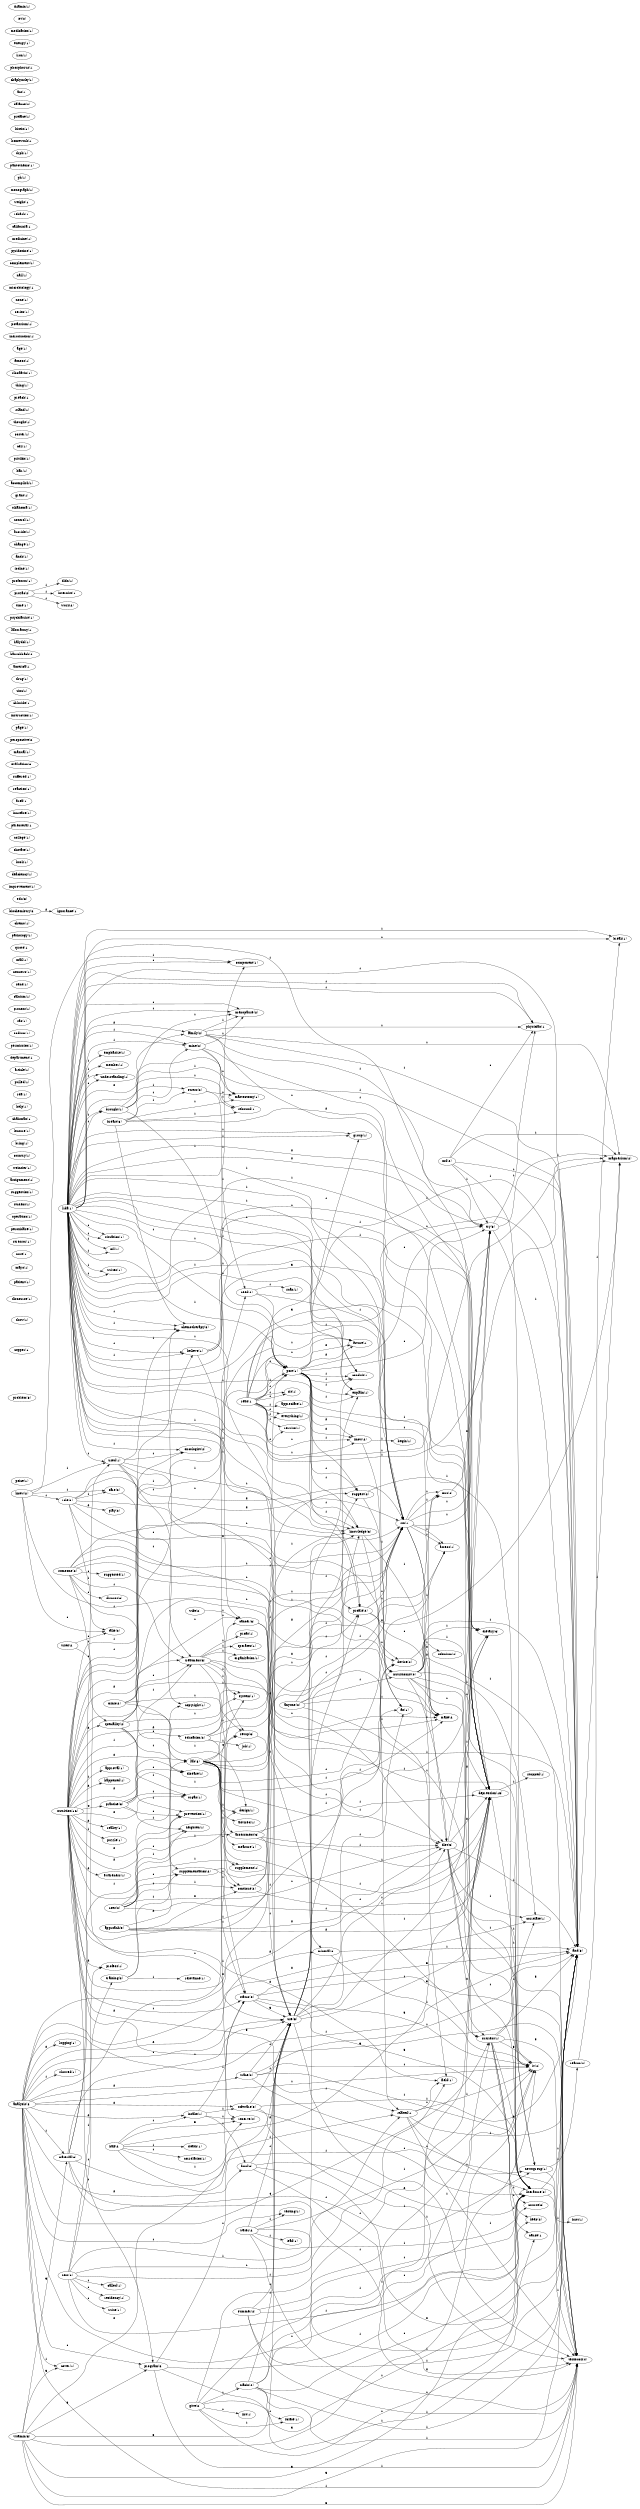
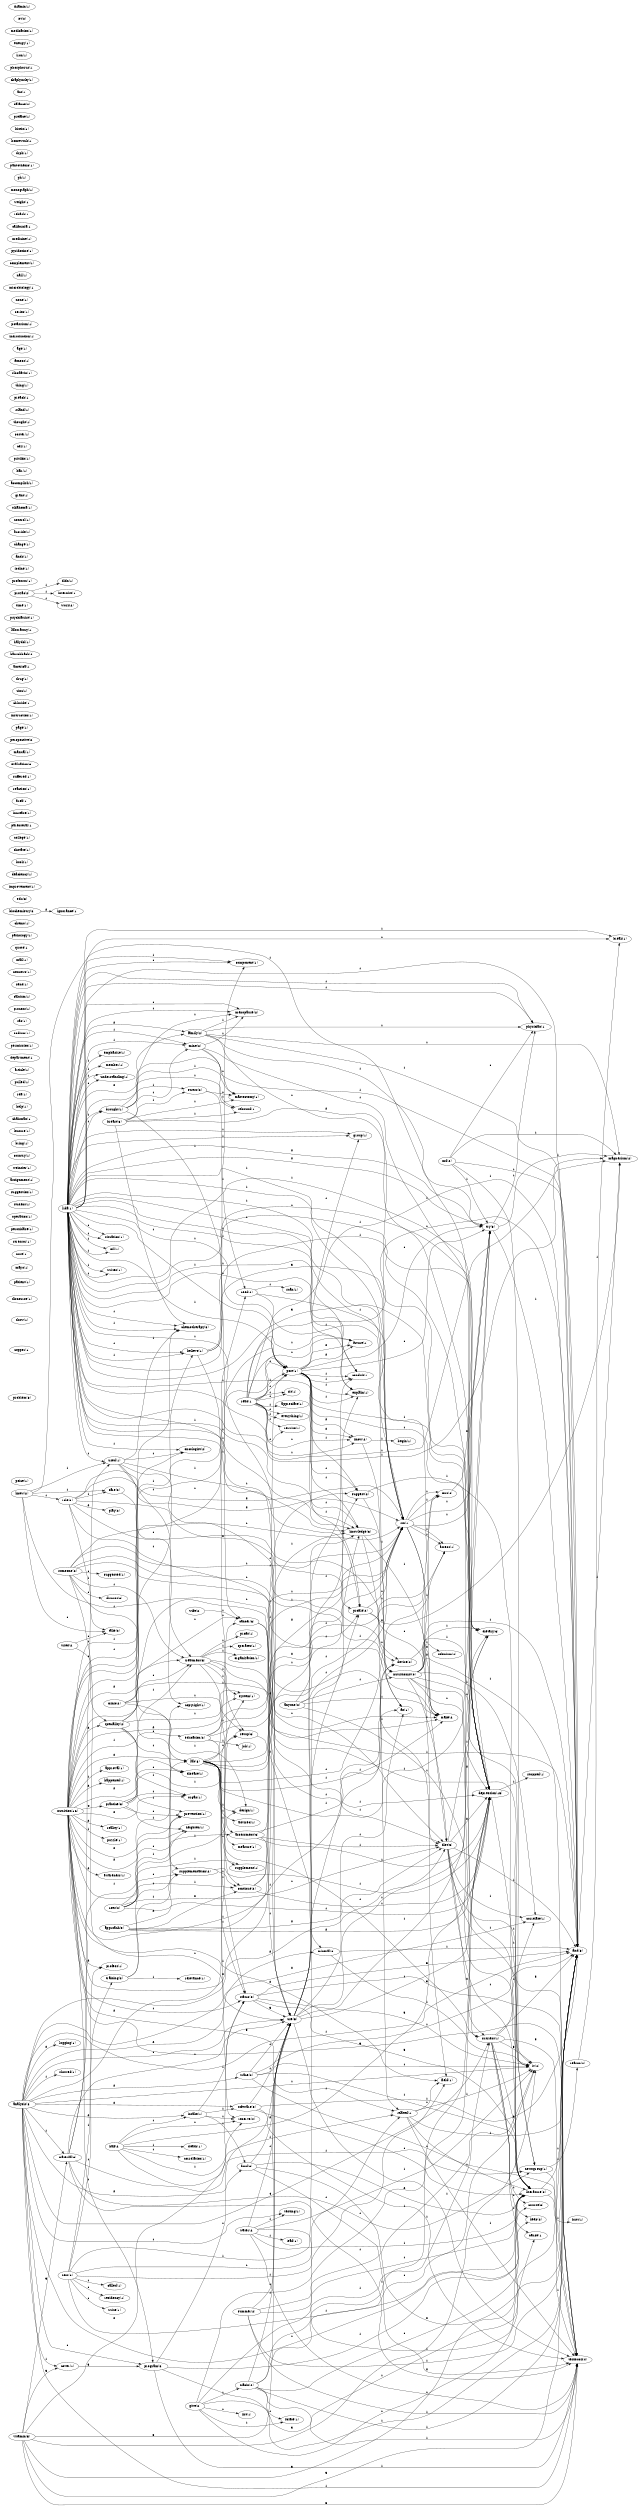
(223, 1745) -> (223, 1745)
(195, 2122) -> (195, 2122)
(87, 2402) -> (108, 2366)
